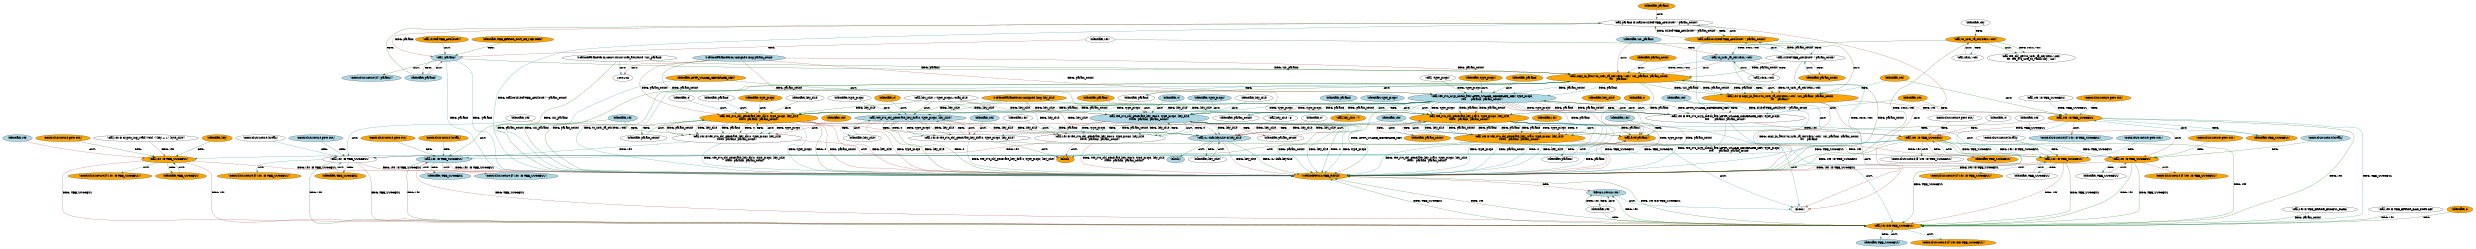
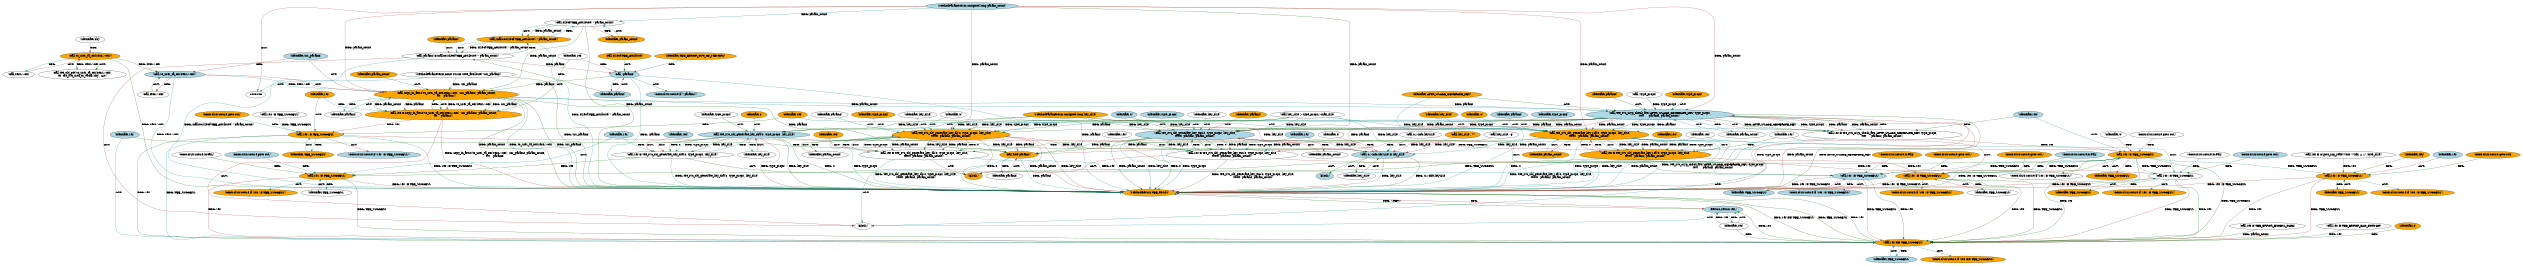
none -> (777, 15)
none -> (1421, 135)
none -> (1440, 204)
